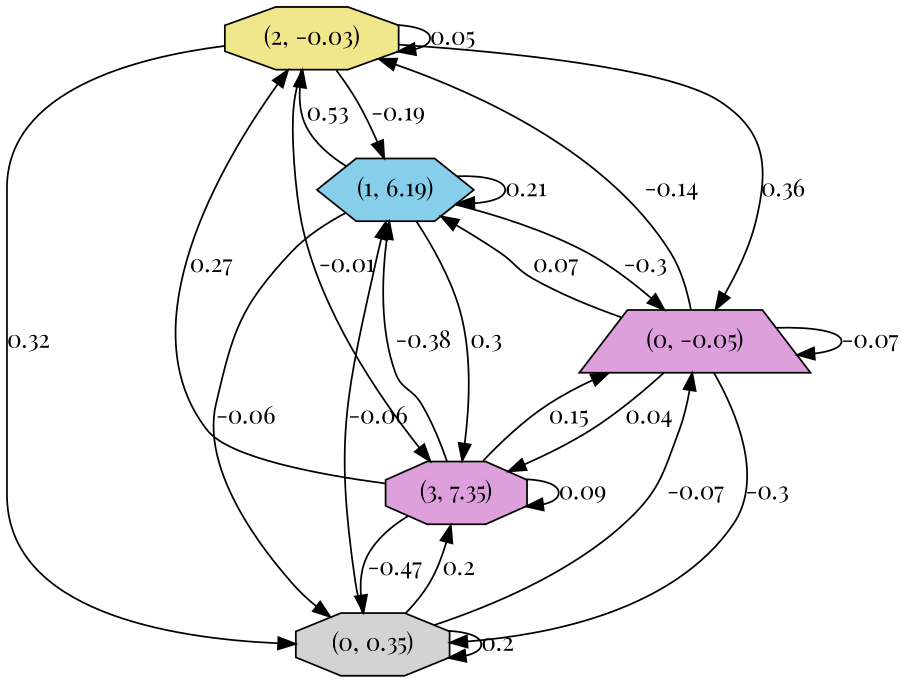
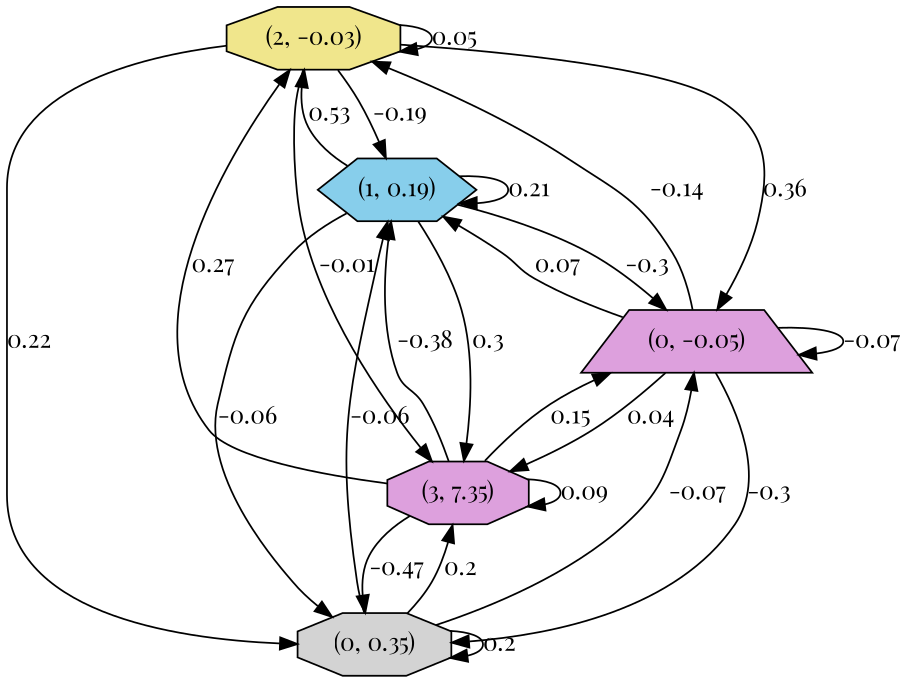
(395, 190) -> (397, 190)
(29, 341) -> (30, 341)
